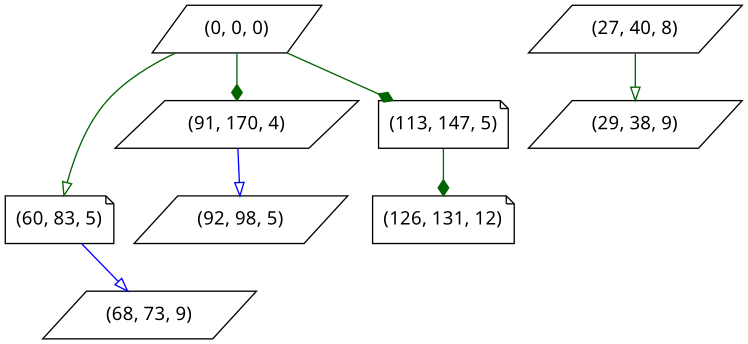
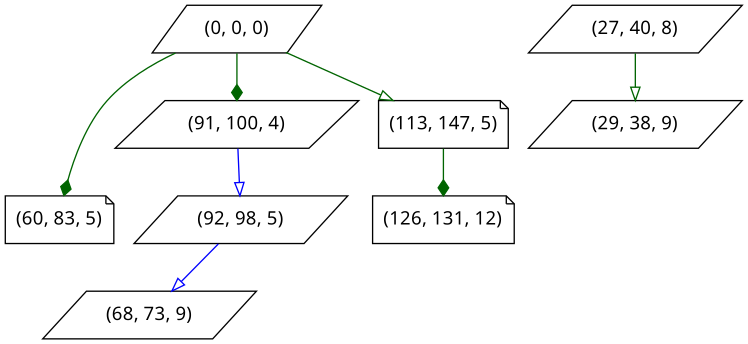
(333, 74) -> (333, 74)
(105, 104) -> (105, 104)
(237, 124) -> (237, 124)
(100, 263) -> (200, 263)
